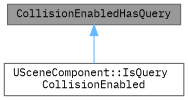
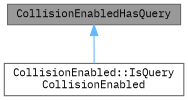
(94, 80) -> (94, 80)
